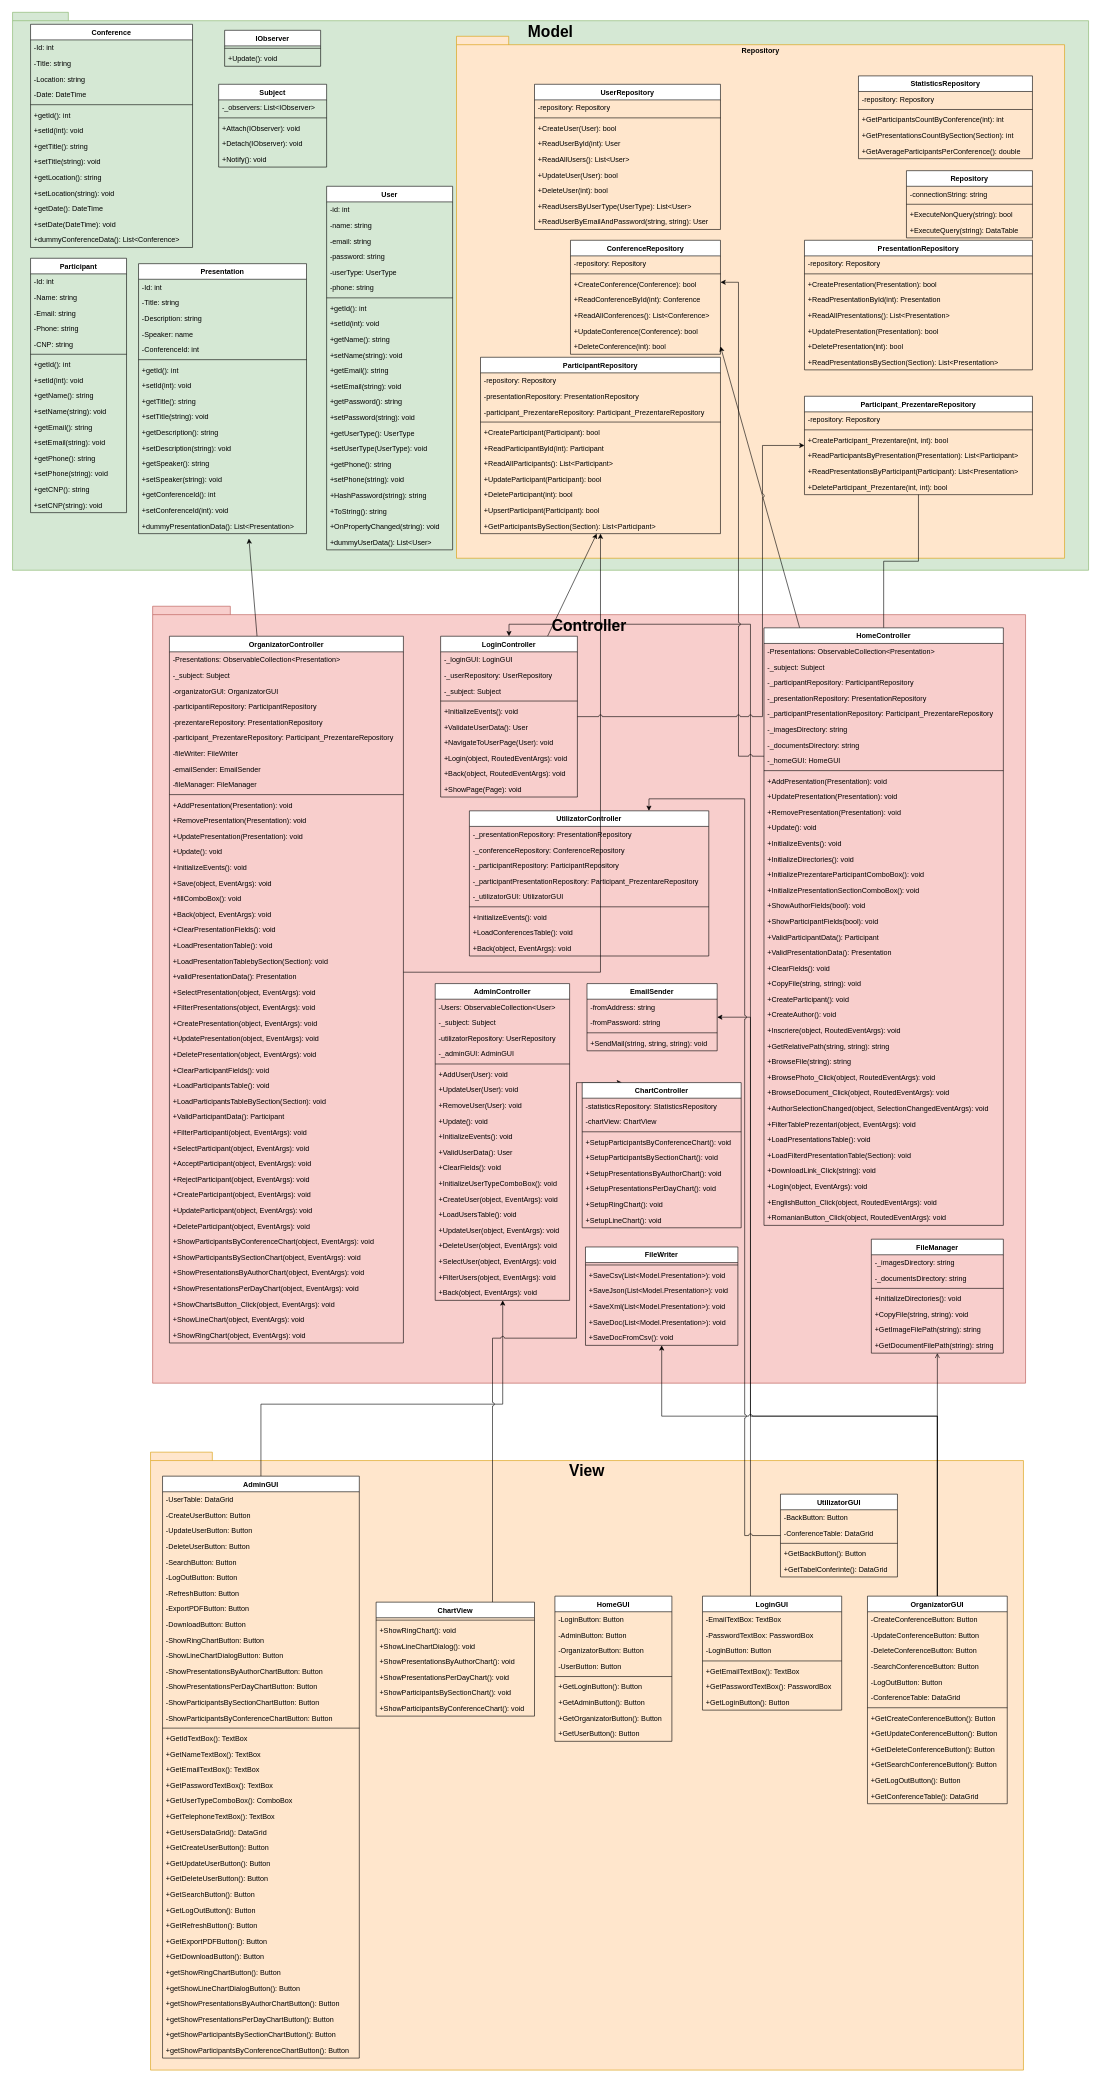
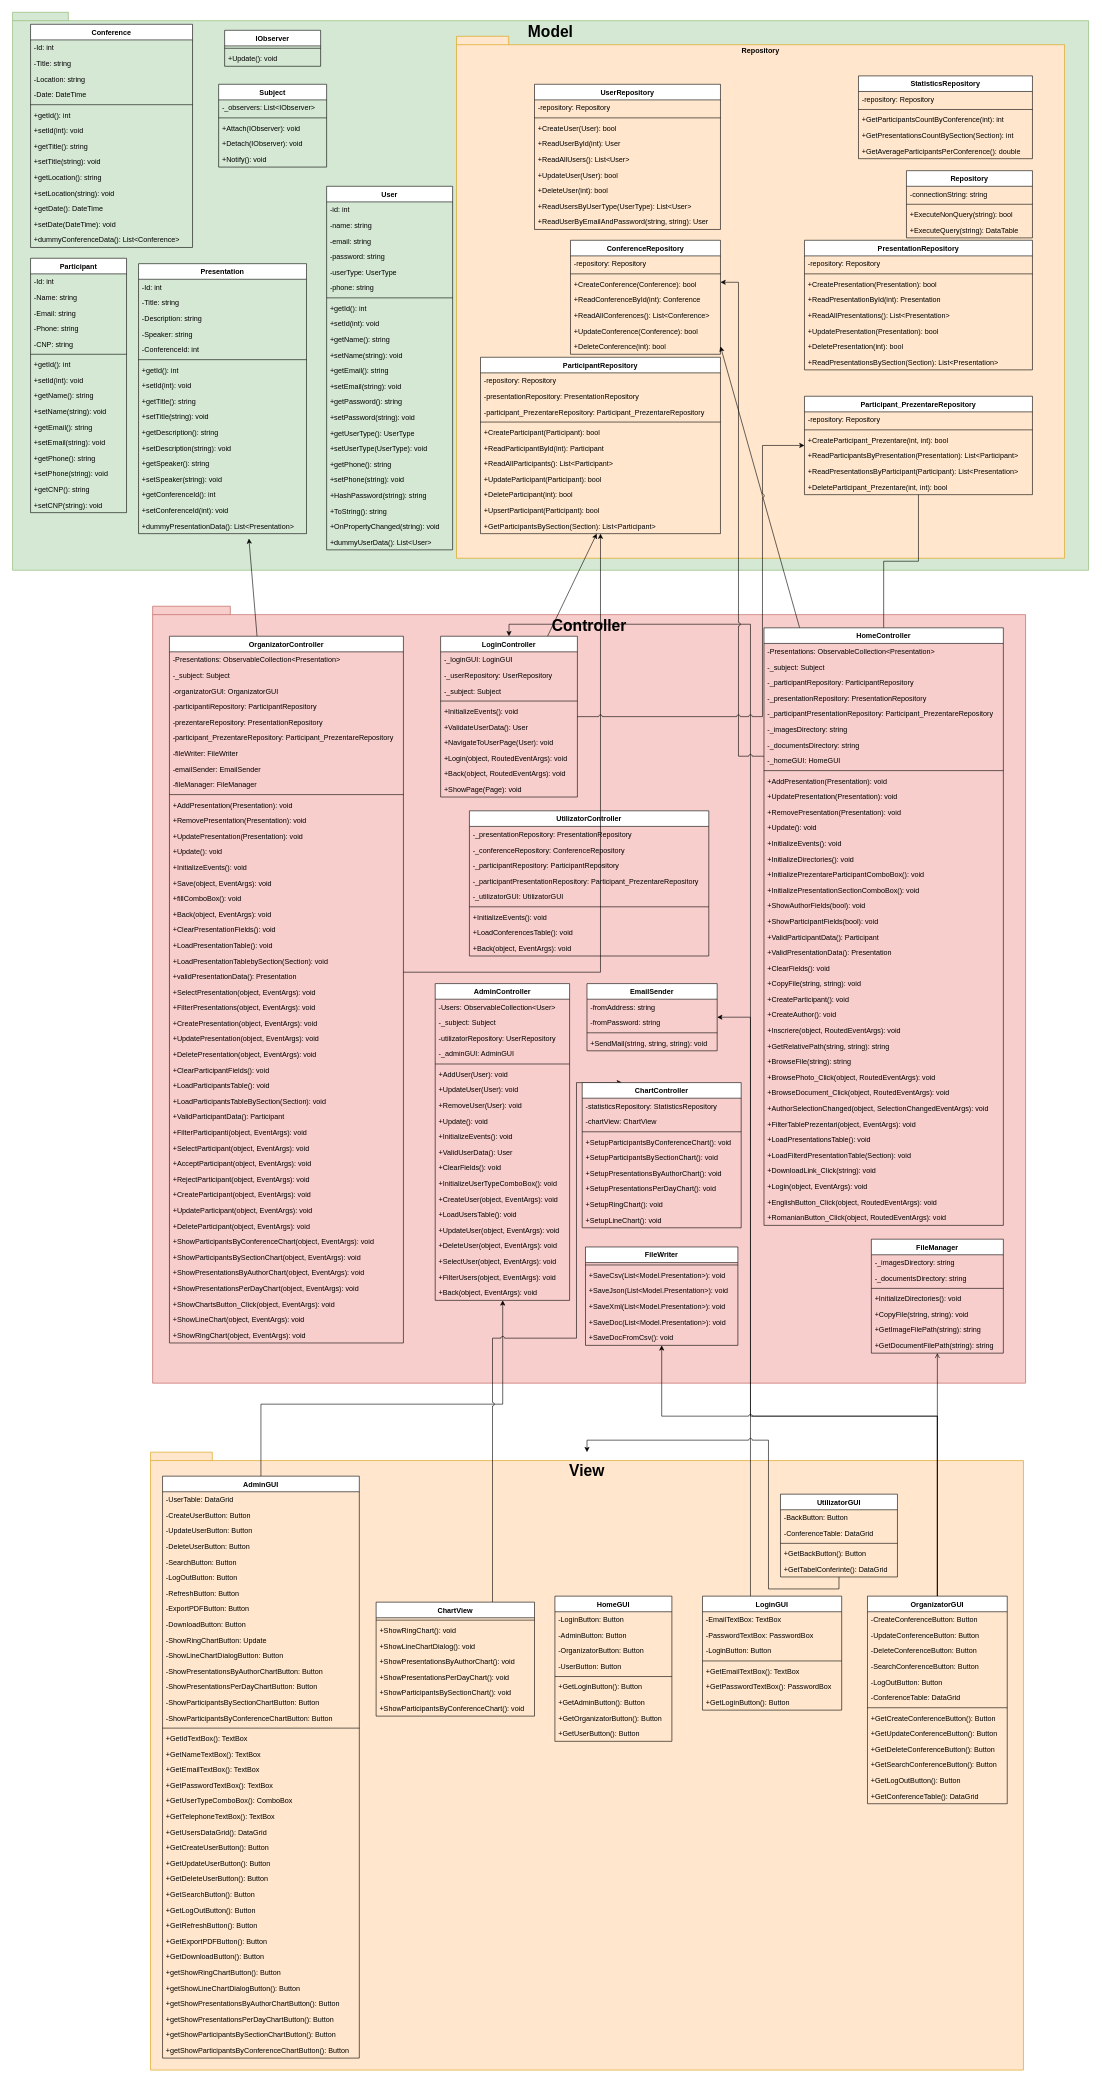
(168, 334) -> (171, 334)
(744, 1478) -> (768, 1515)
(219, 1640) -> (219, 1640)
